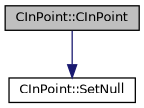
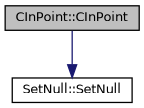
(72, 90) -> (72, 90)
